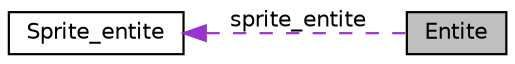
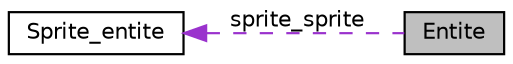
(295, 21) -> (294, 21)
